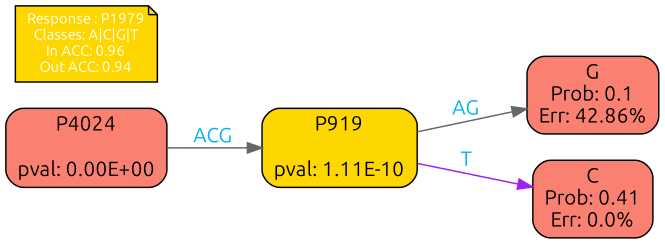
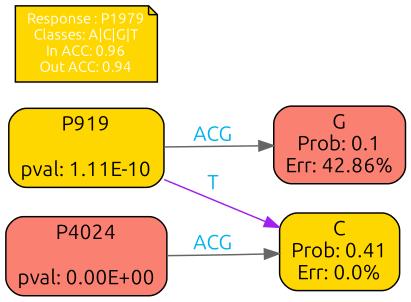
(466, 109) -> (213, 135)
(207, 148) -> (216, 255)
(593, 199) -> (340, 252)
